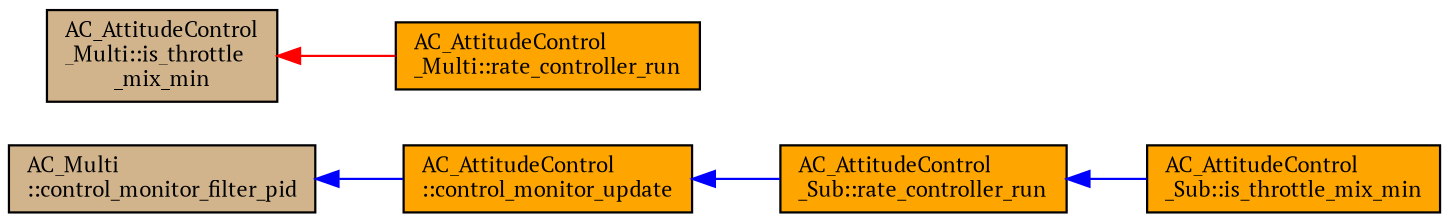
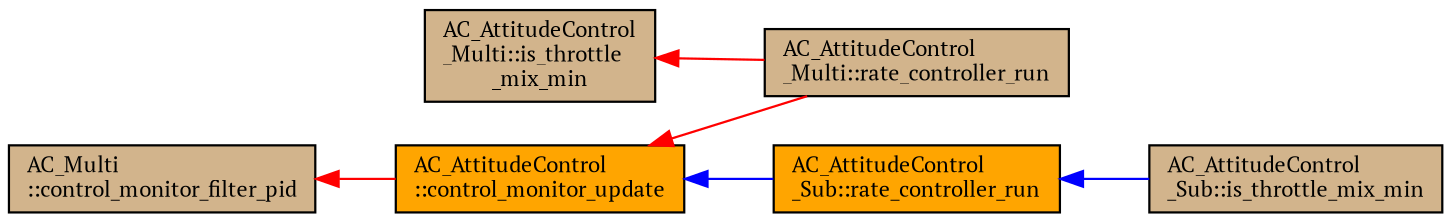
(548, 56) -> (917, 63)
none -> (740, 117)
(371, 179) -> (367, 179)
(1294, 179) -> (1296, 179)
